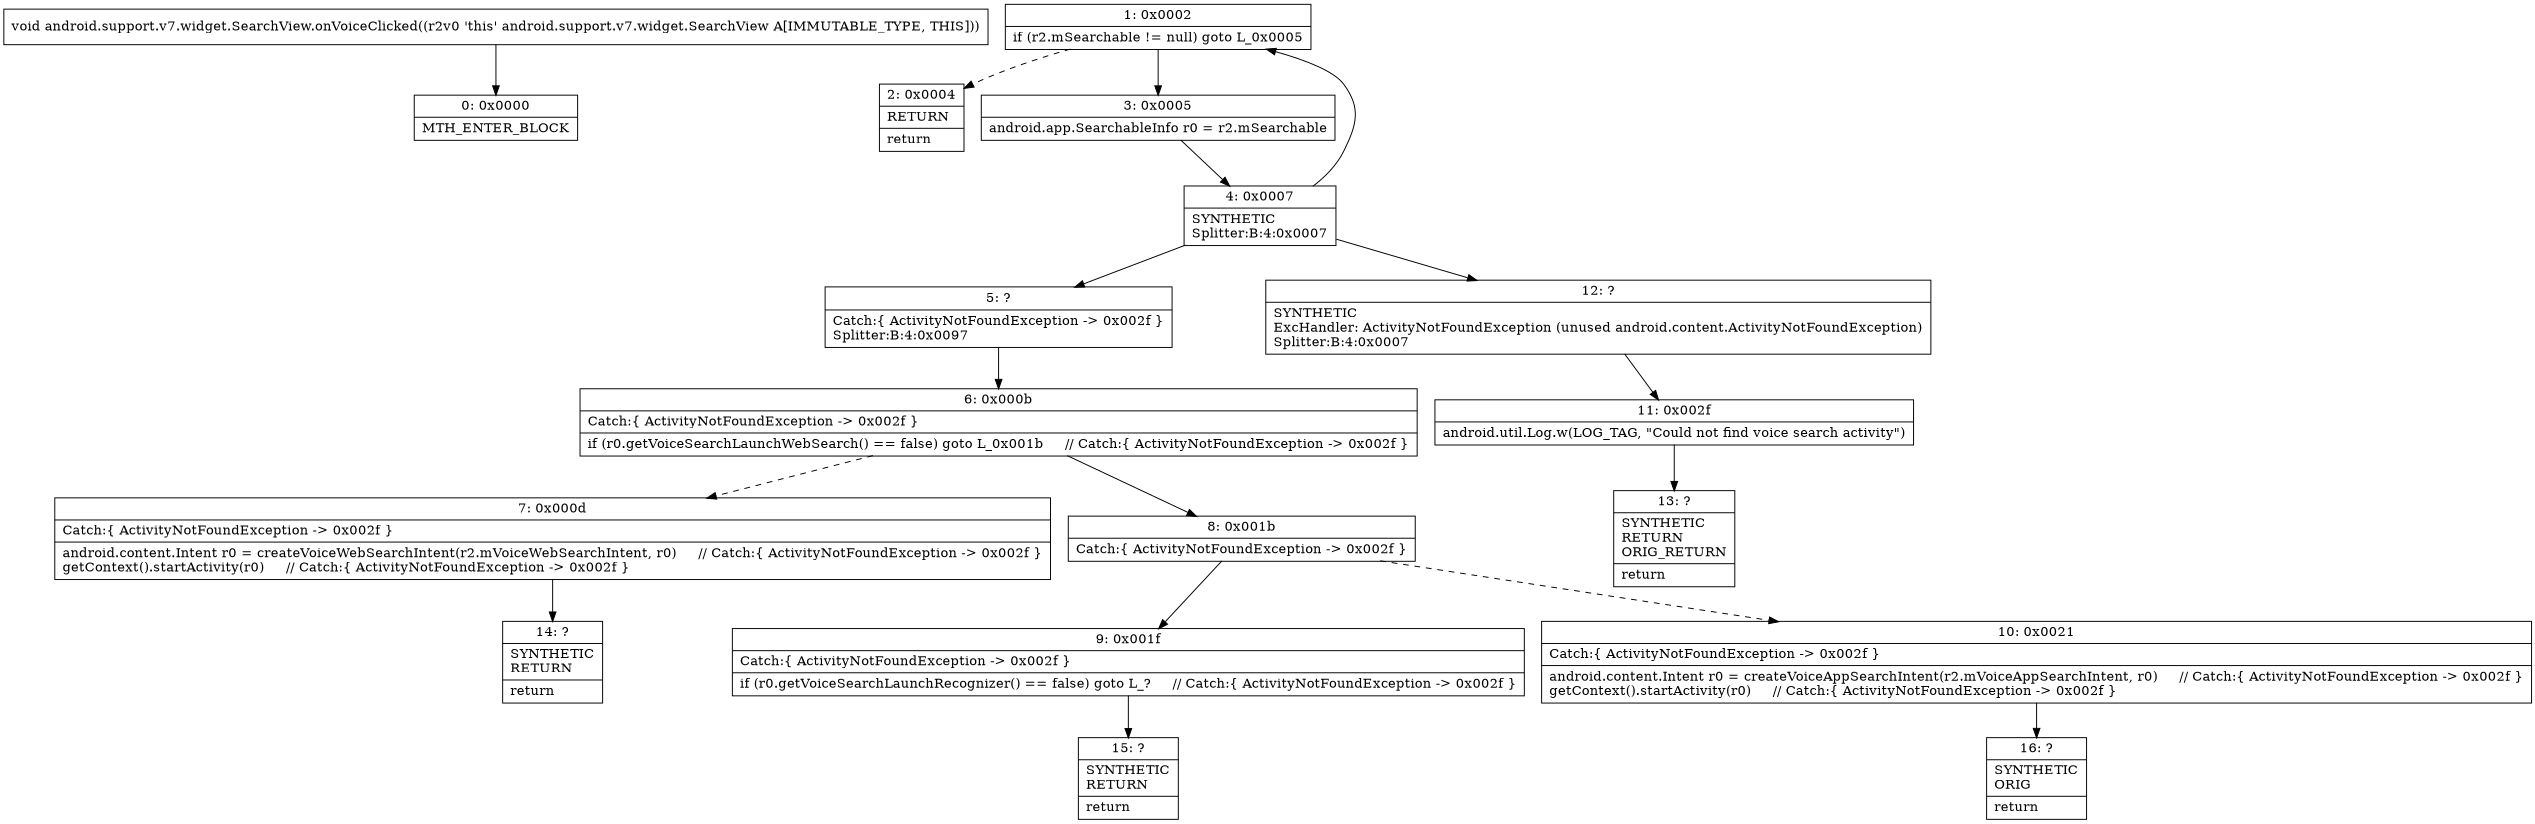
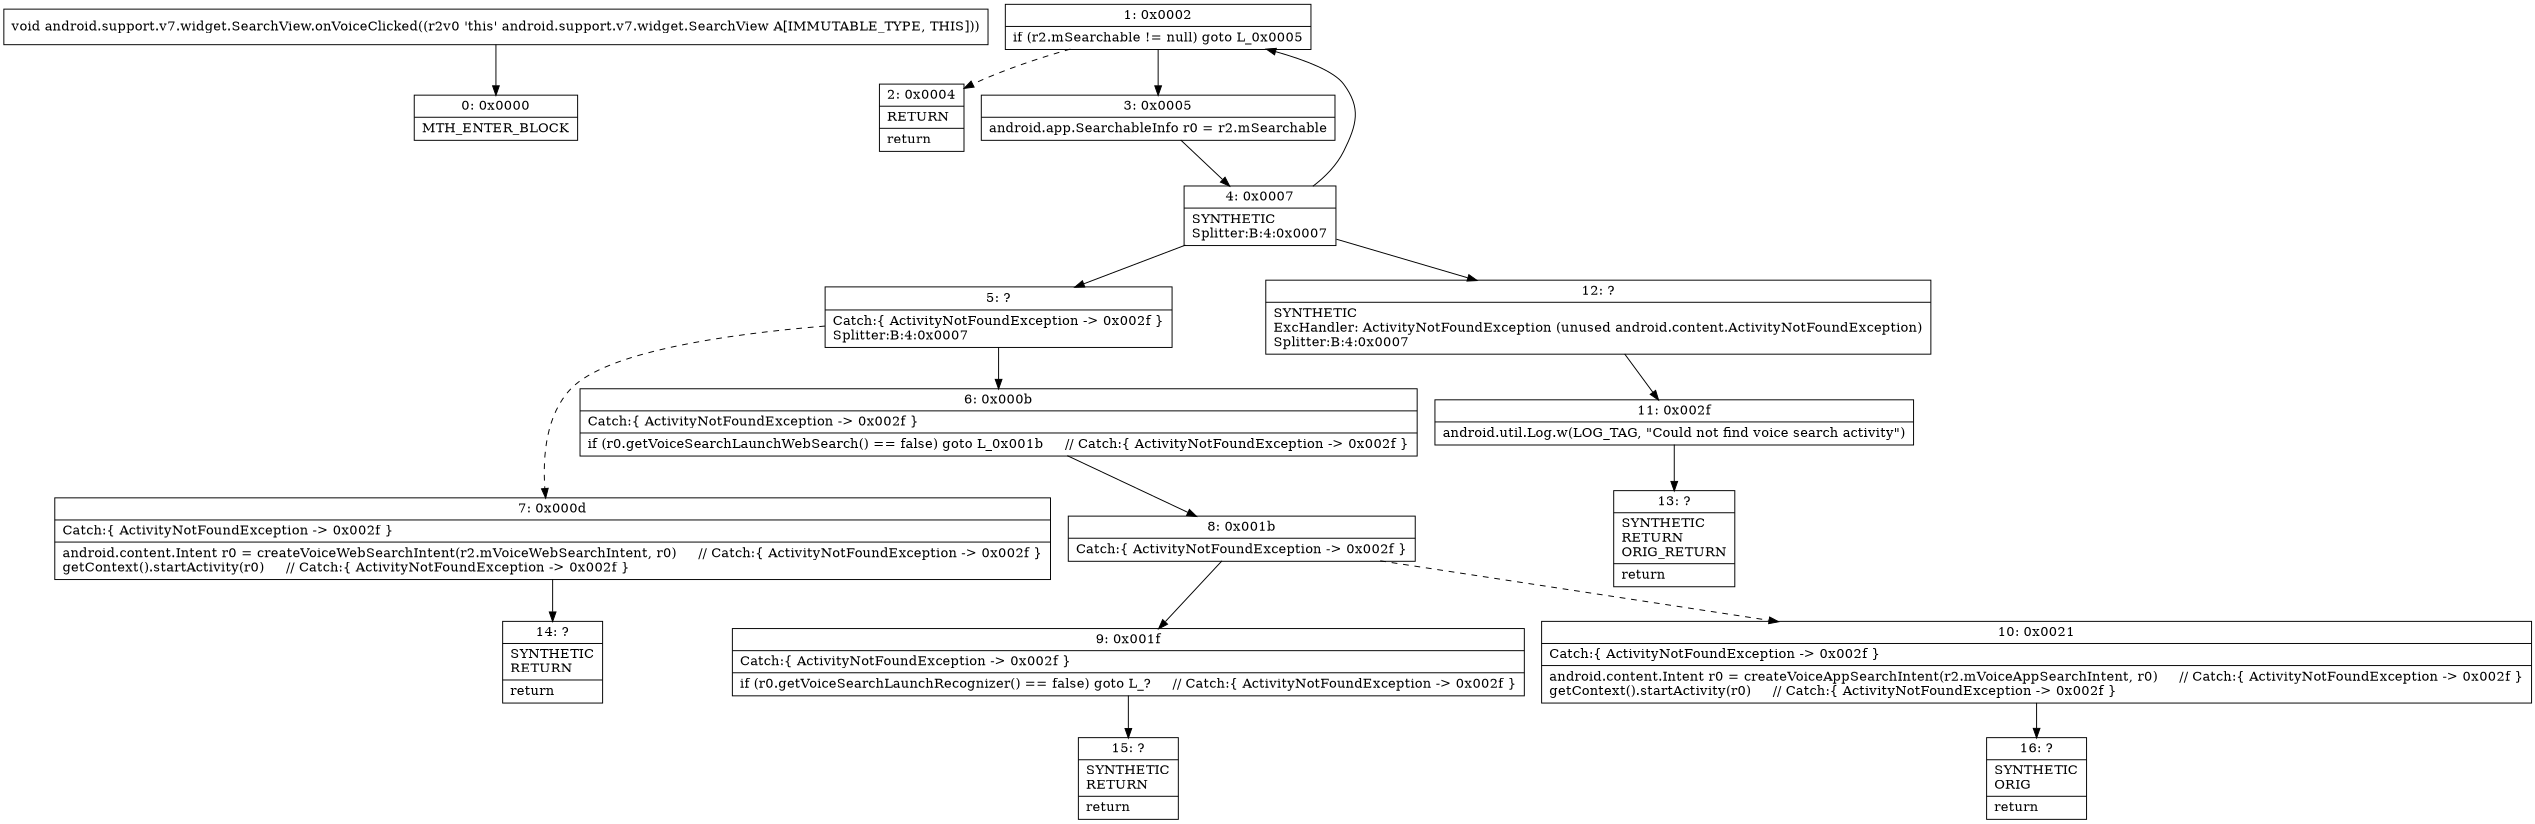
(901, 335) -> (901, 335)
(795, 476) -> (642, 355)
